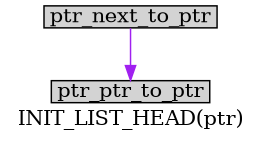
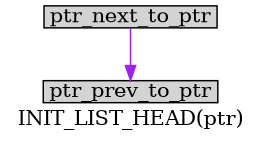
(131, 92) -> (131, 92)
